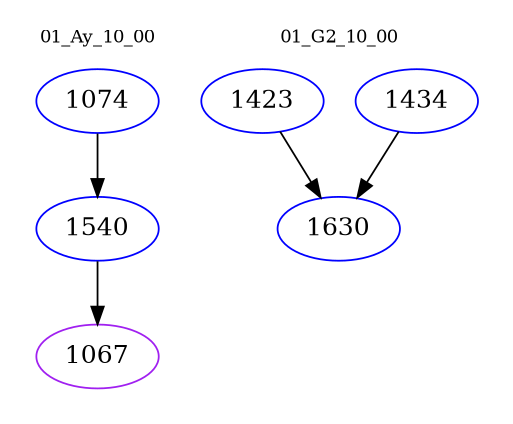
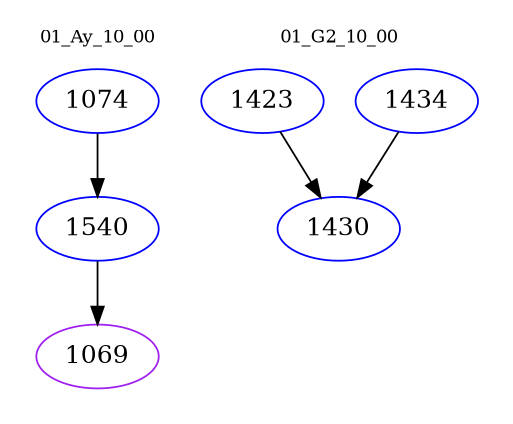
(339, 229) -> (339, 229)
(98, 356) -> (98, 356)
